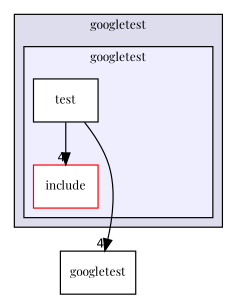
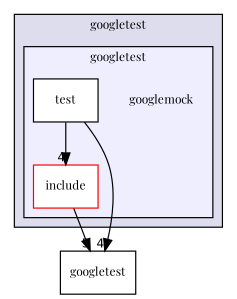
none -> (161, 100)
none -> (80, 224)
